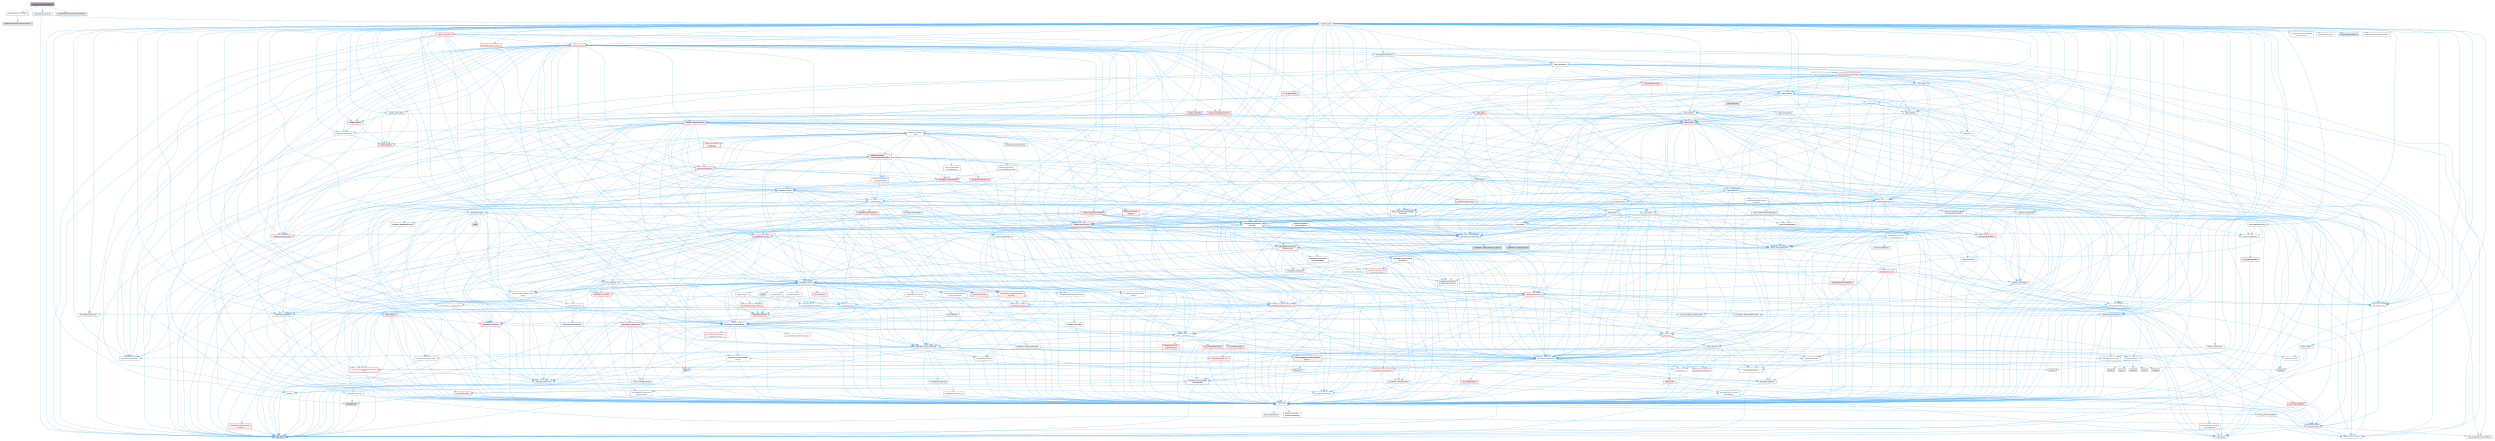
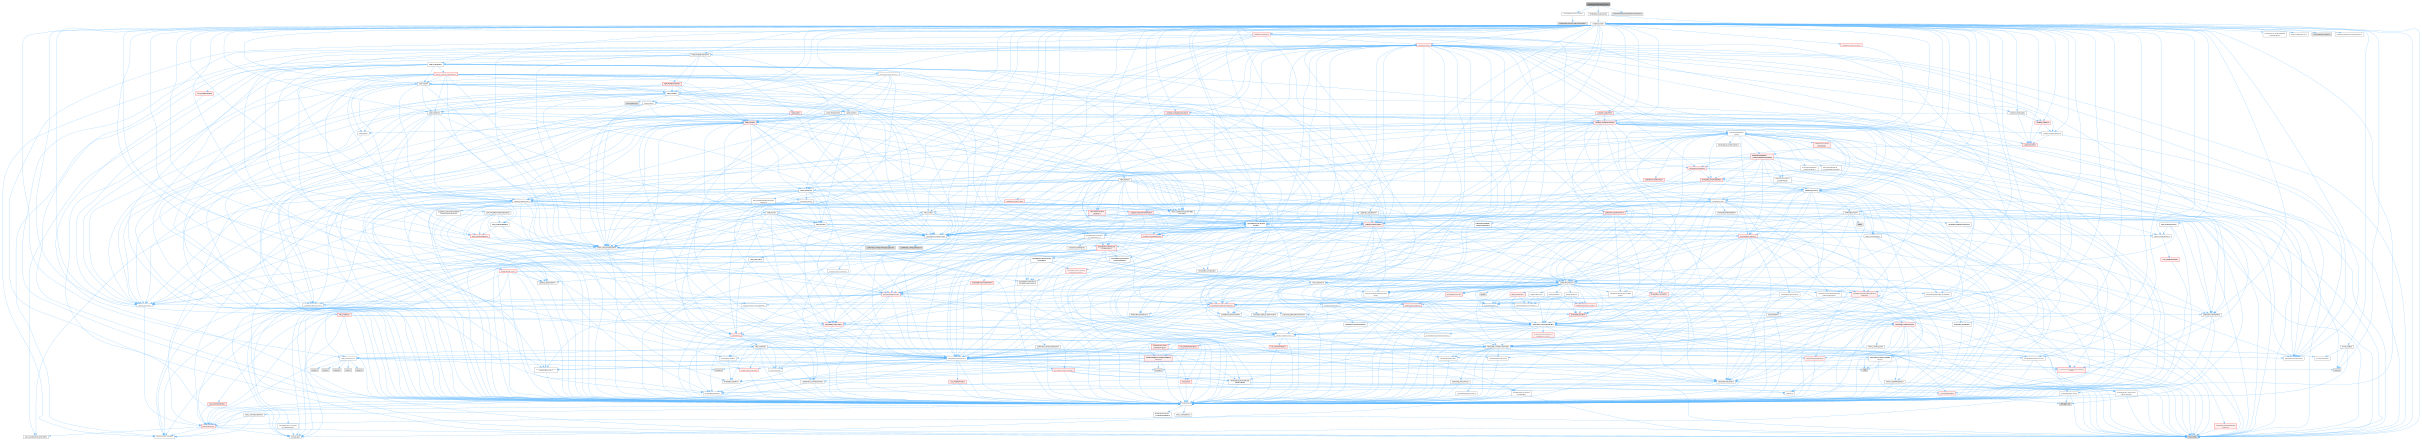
(910, 279) -> (1824, 284)
